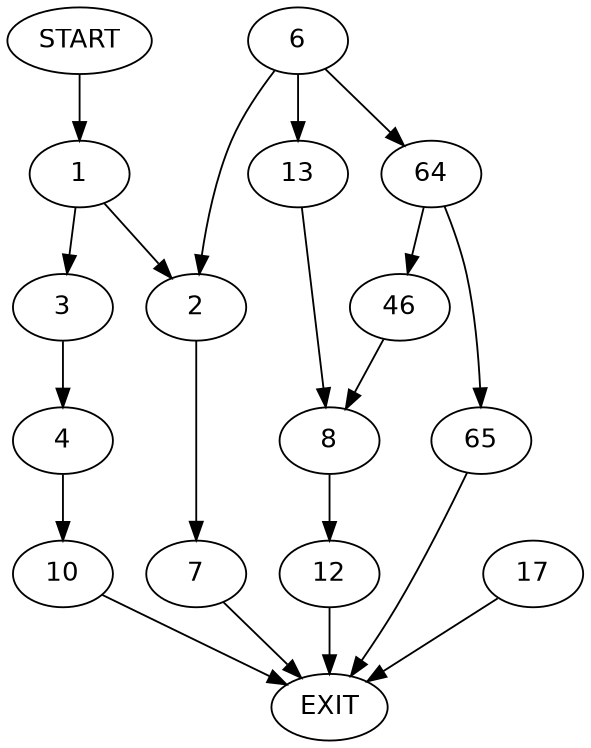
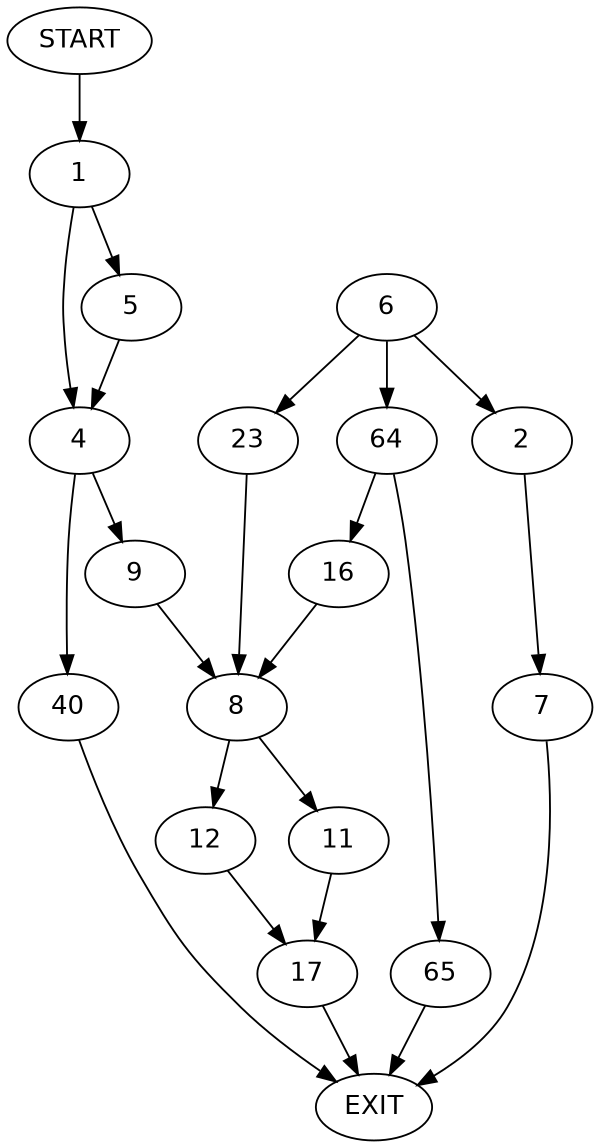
(298, 174) -> (248, 441)
(131, 234) -> (63, 298)
(63, 307) -> (131, 307)
(400, 307) -> (339, 574)
(63, 574) -> (68, 707)
none -> (135, 574)
(330, 632) -> (251, 900)
none -> (339, 841)
